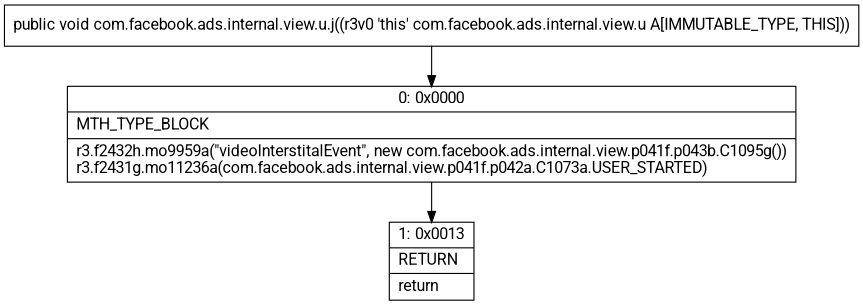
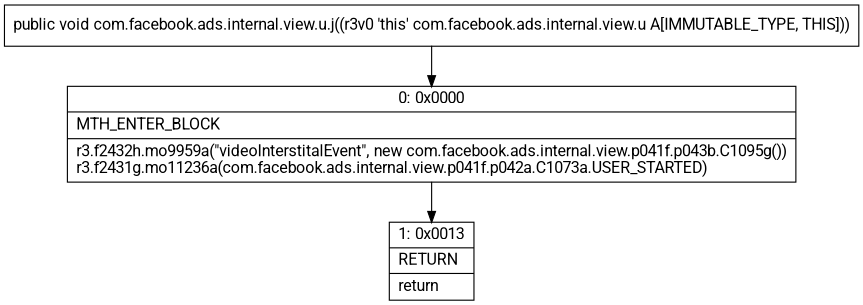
(143, 125) -> (149, 125)
